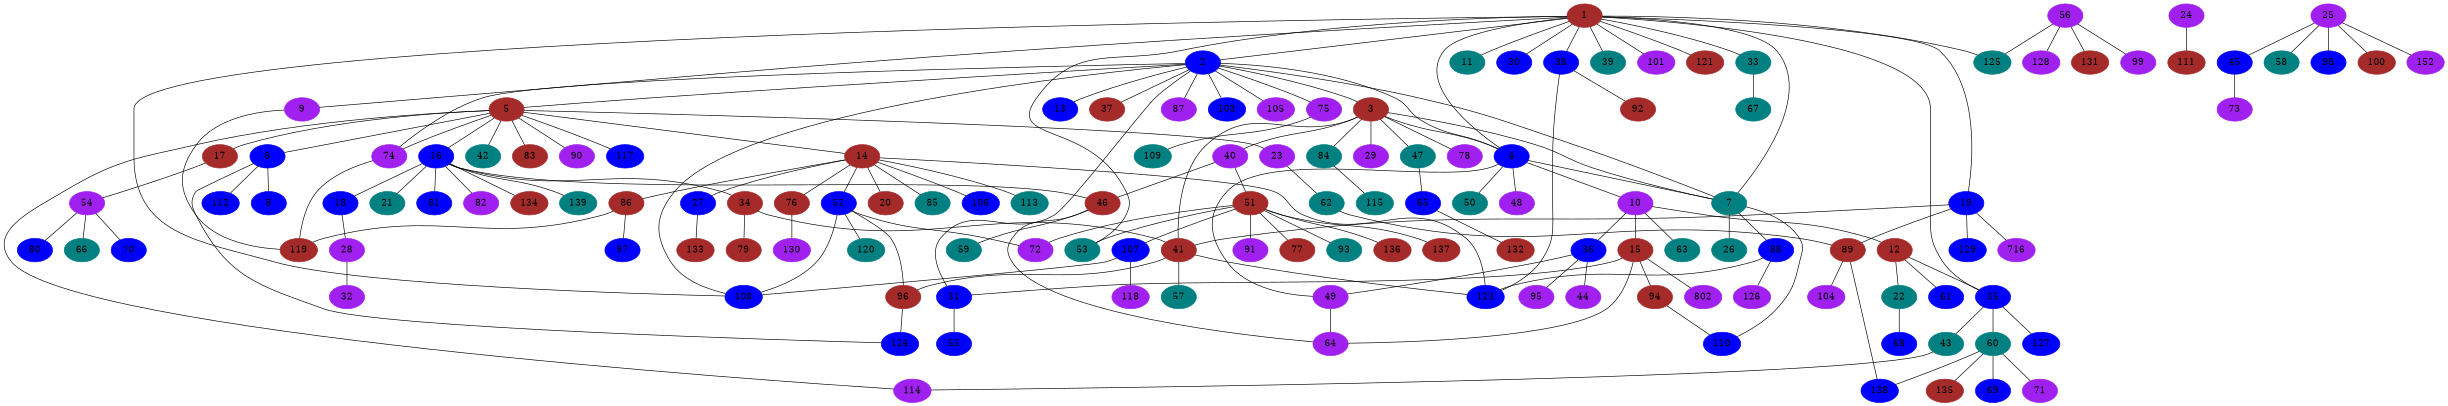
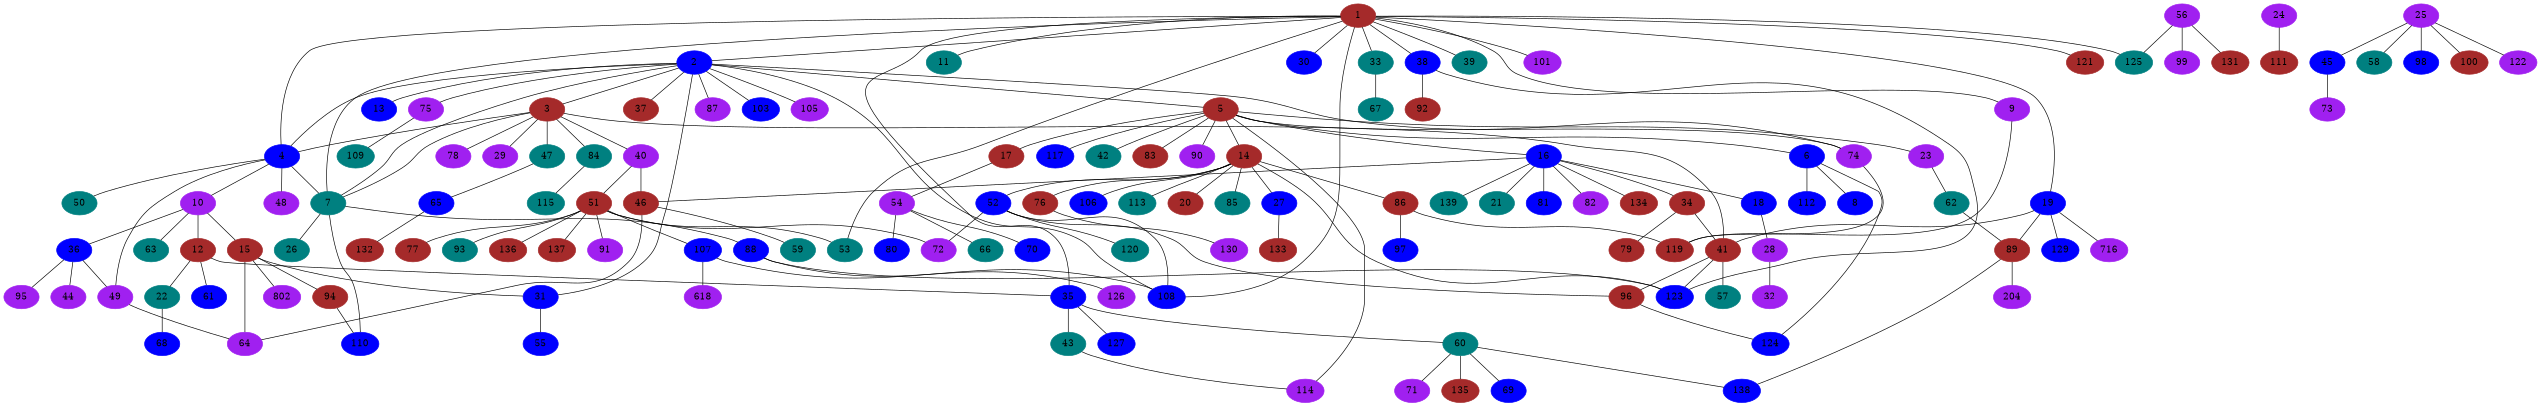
(2041, 63) -> none
(2426, 63) -> (2518, 63)
(1131, 297) -> (703, 297)
(1826, 297) -> (2012, 297)
